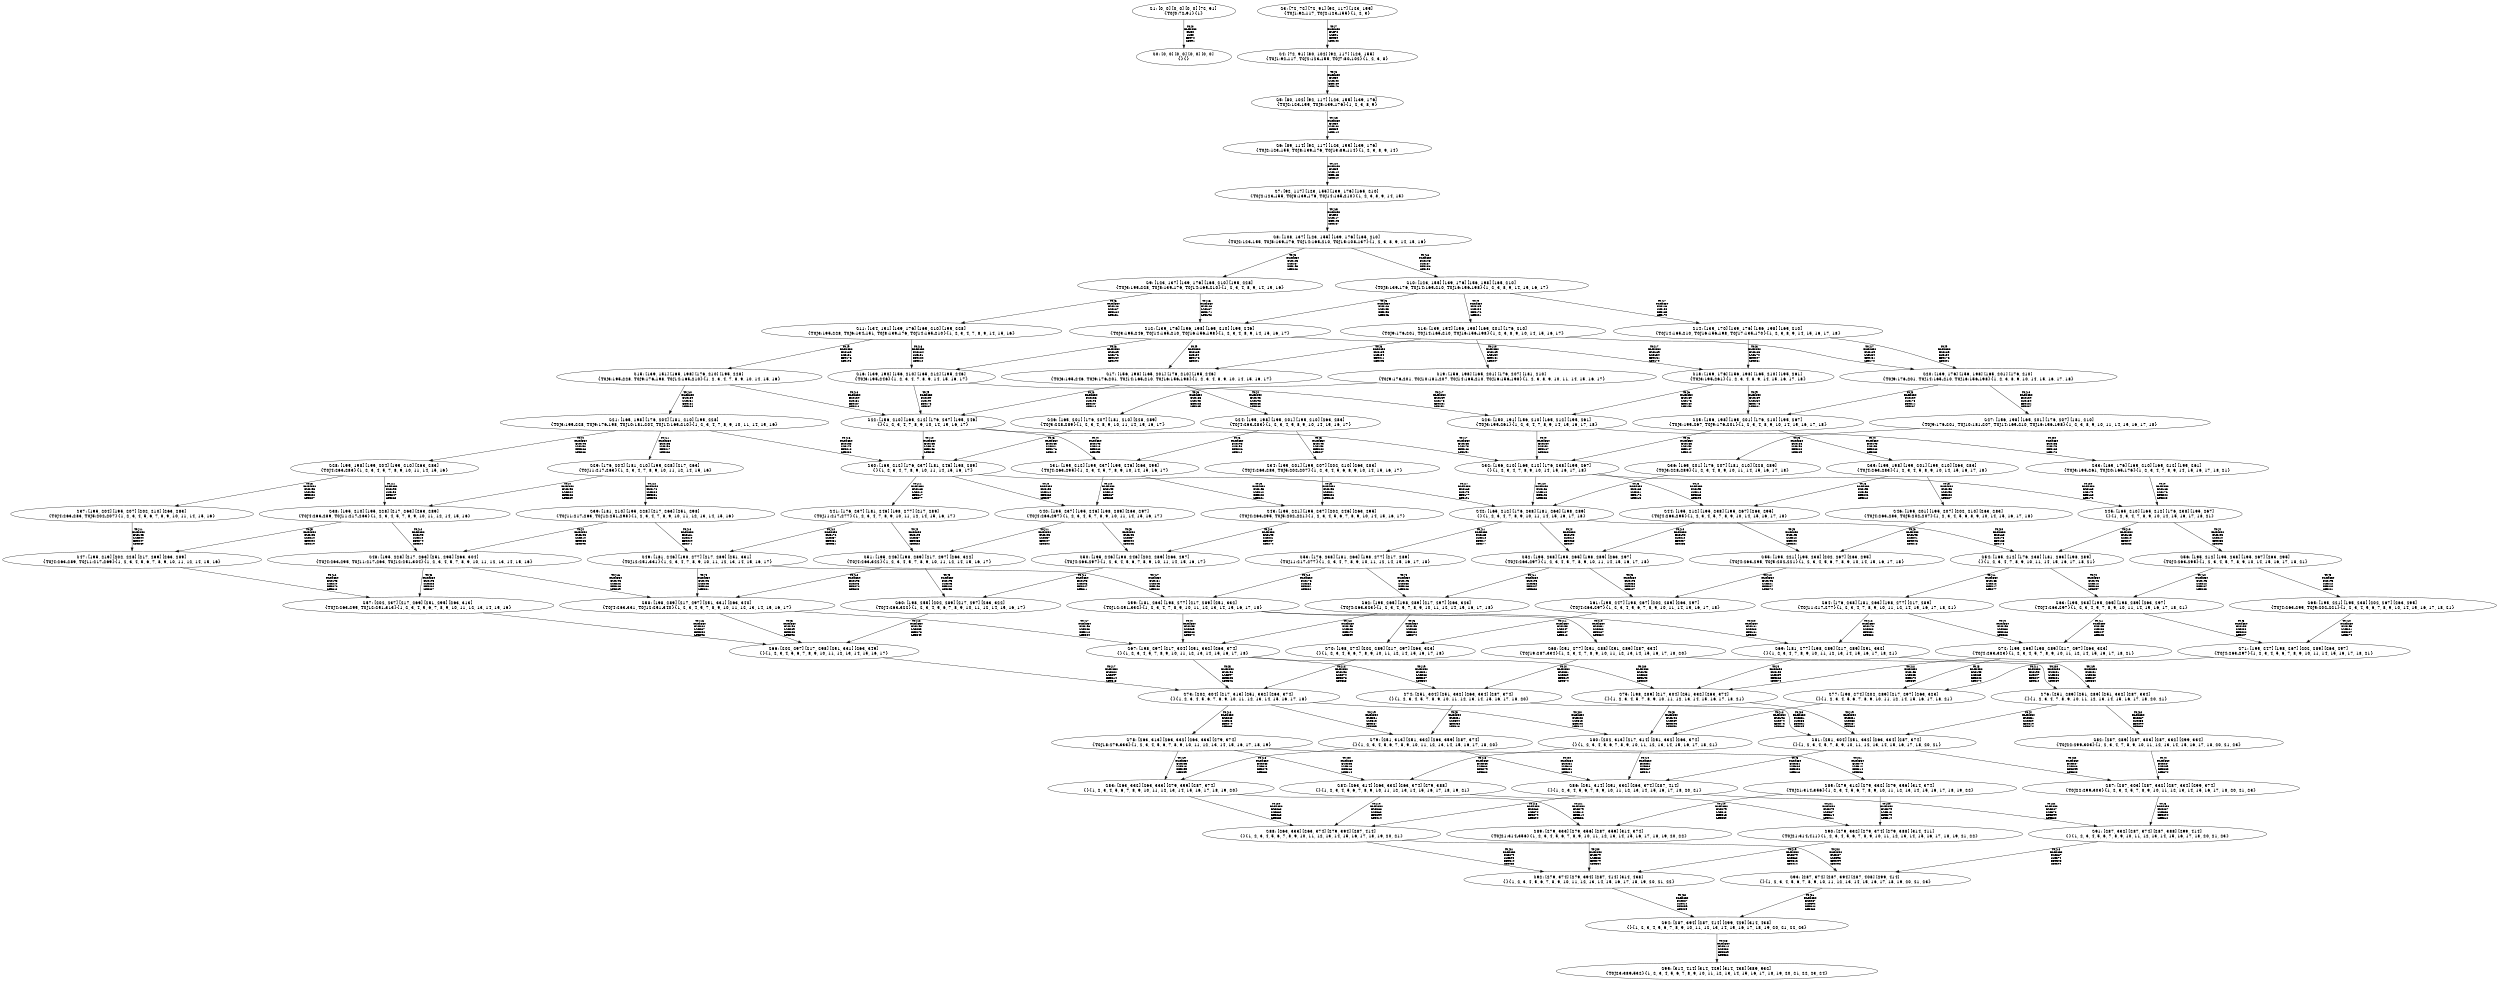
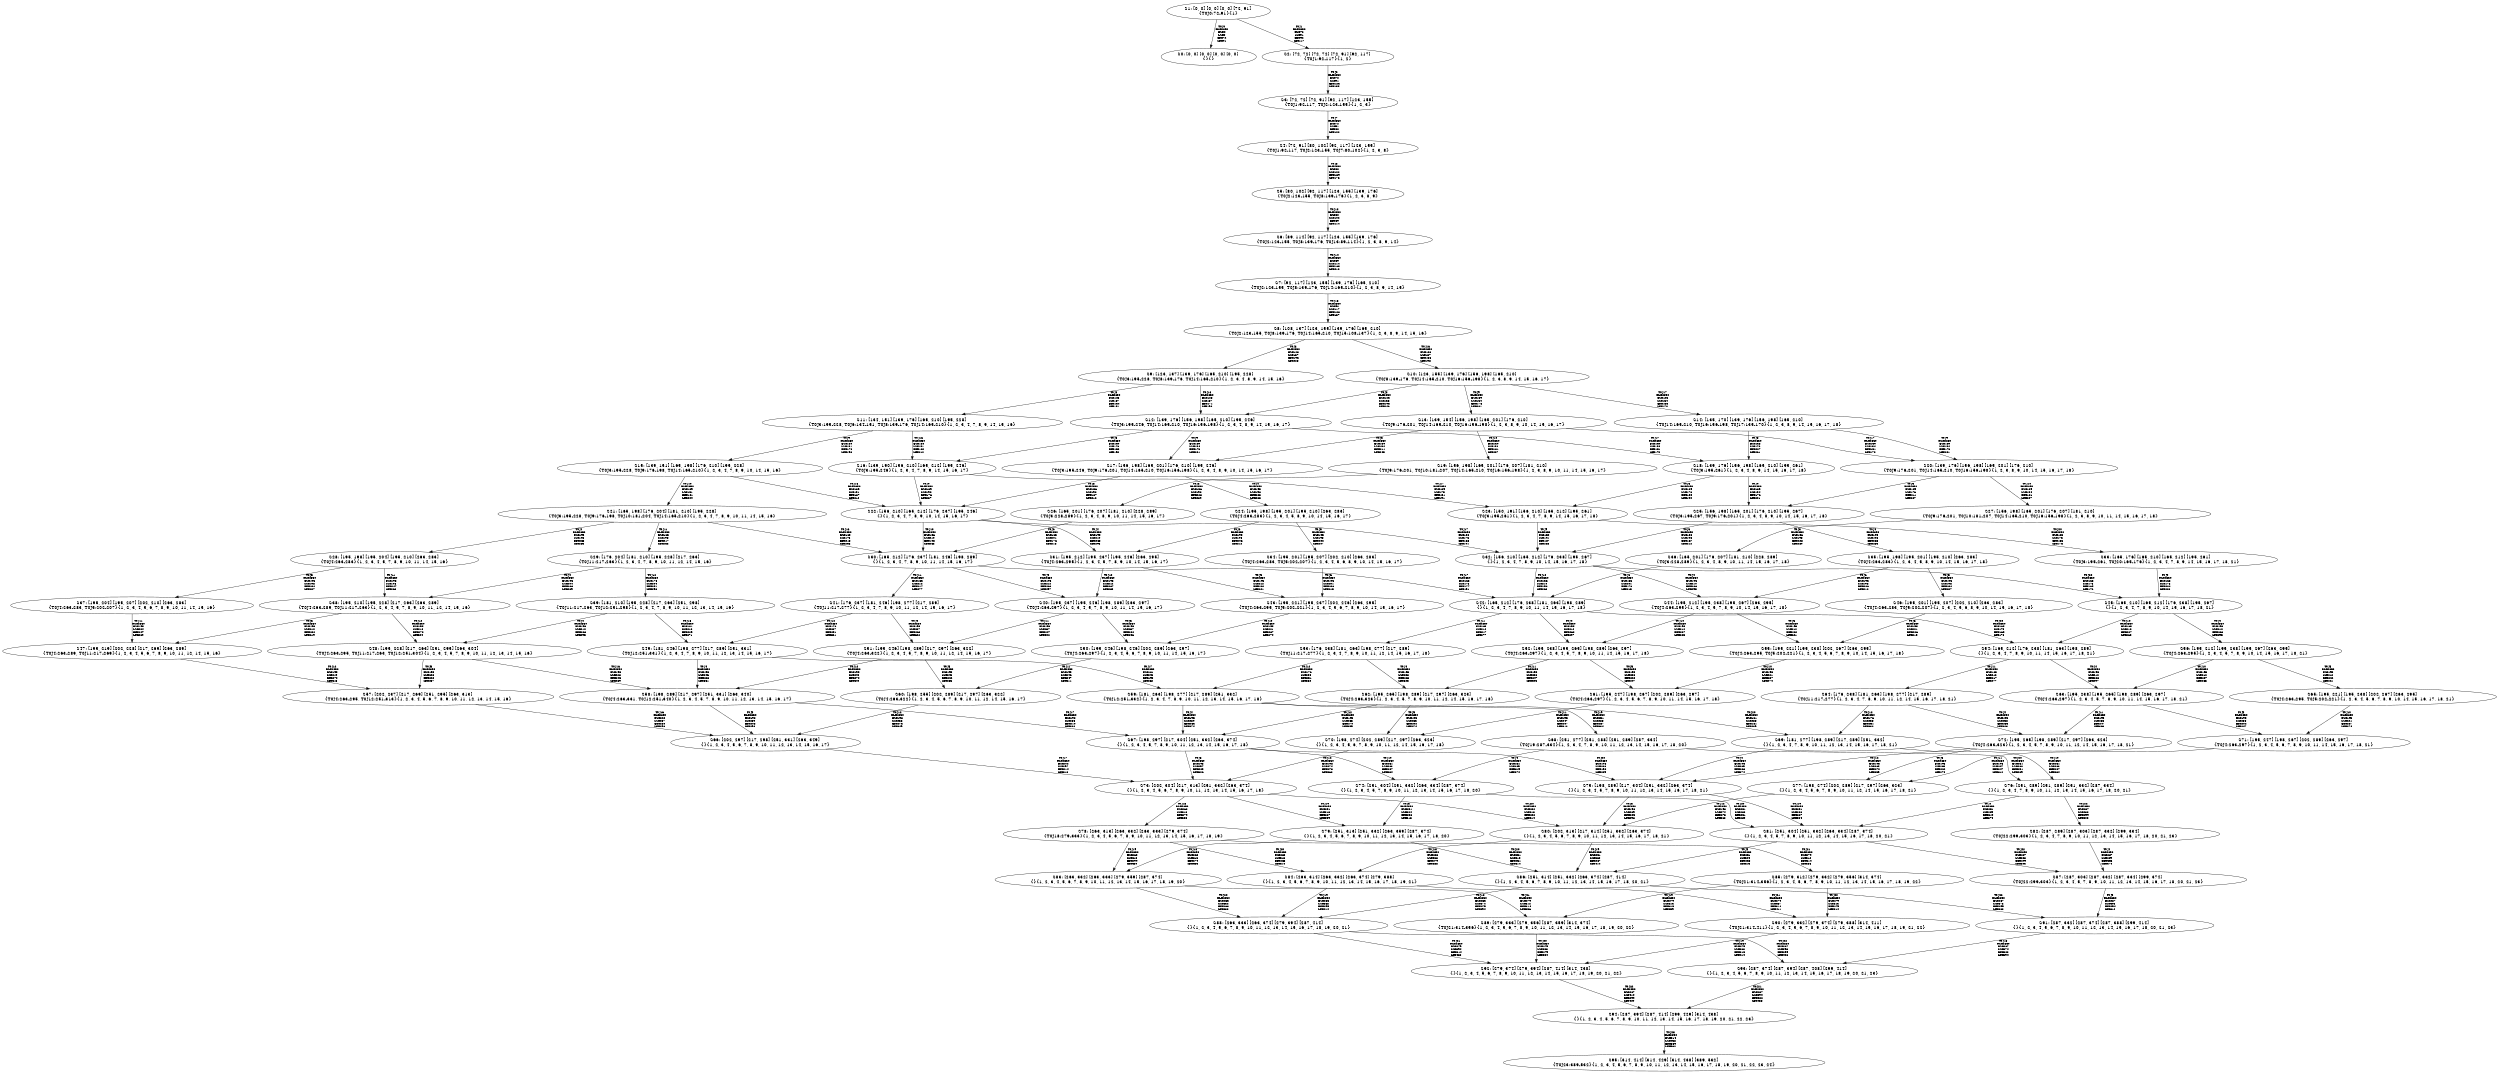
none -> (1328, 57)
